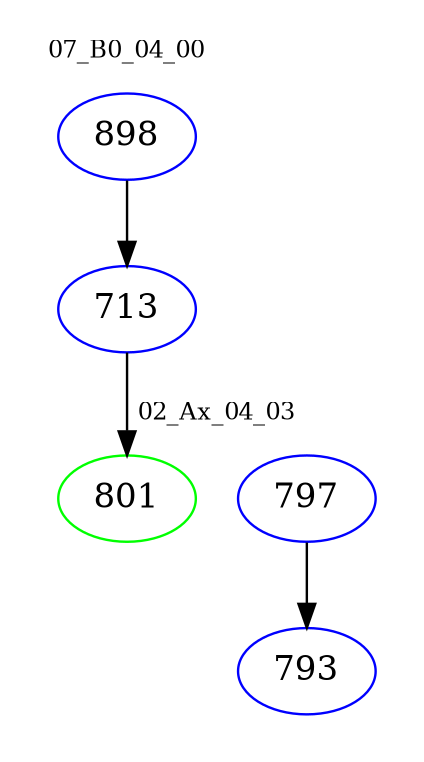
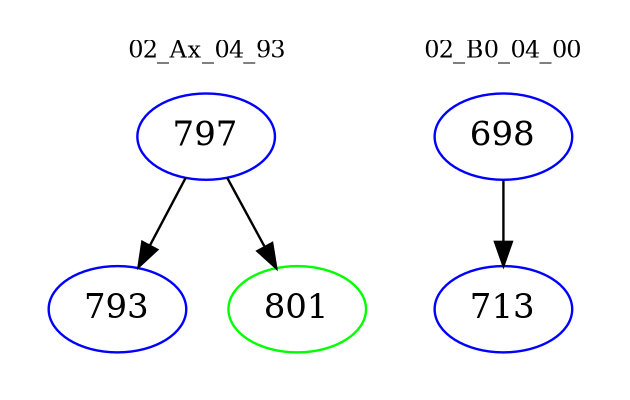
(127, 52) -> (503, 52)
(127, 137) -> (503, 137)
(127, 405) -> (246, 212)
(217, 414) -> (207, 52)
